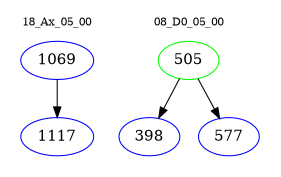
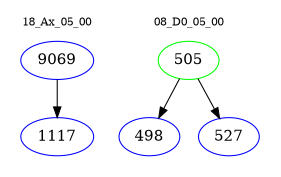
(57, 60) -> (57, 60)
(149, 137) -> (149, 137)
(229, 137) -> (229, 137)
